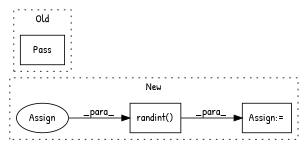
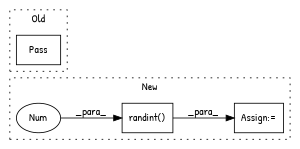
(42, 118) -> (39, 118)
